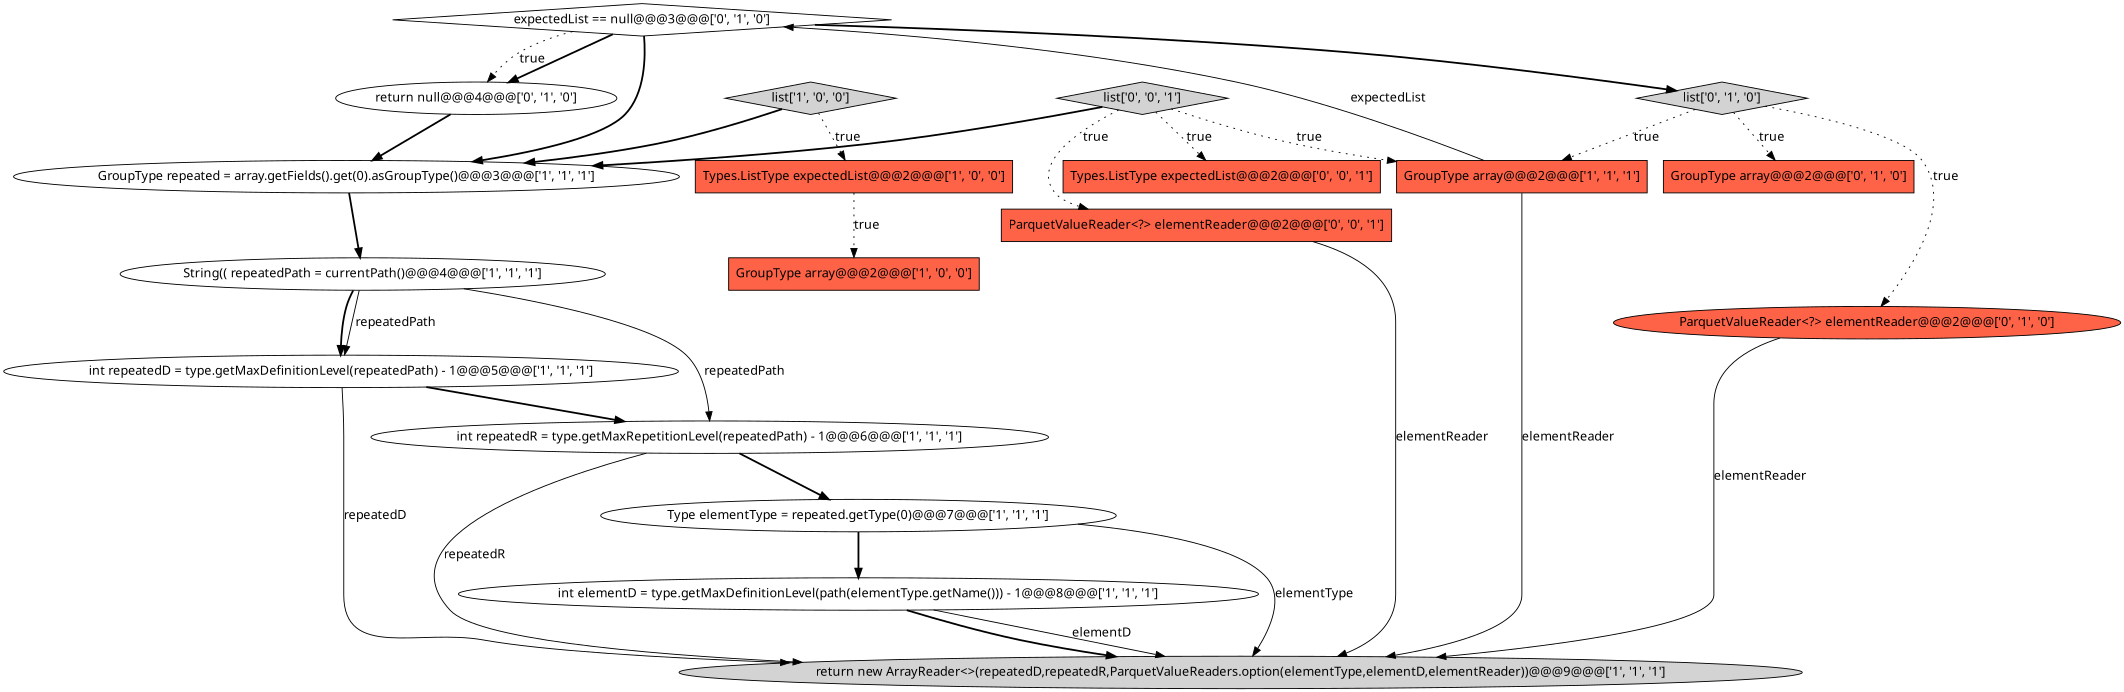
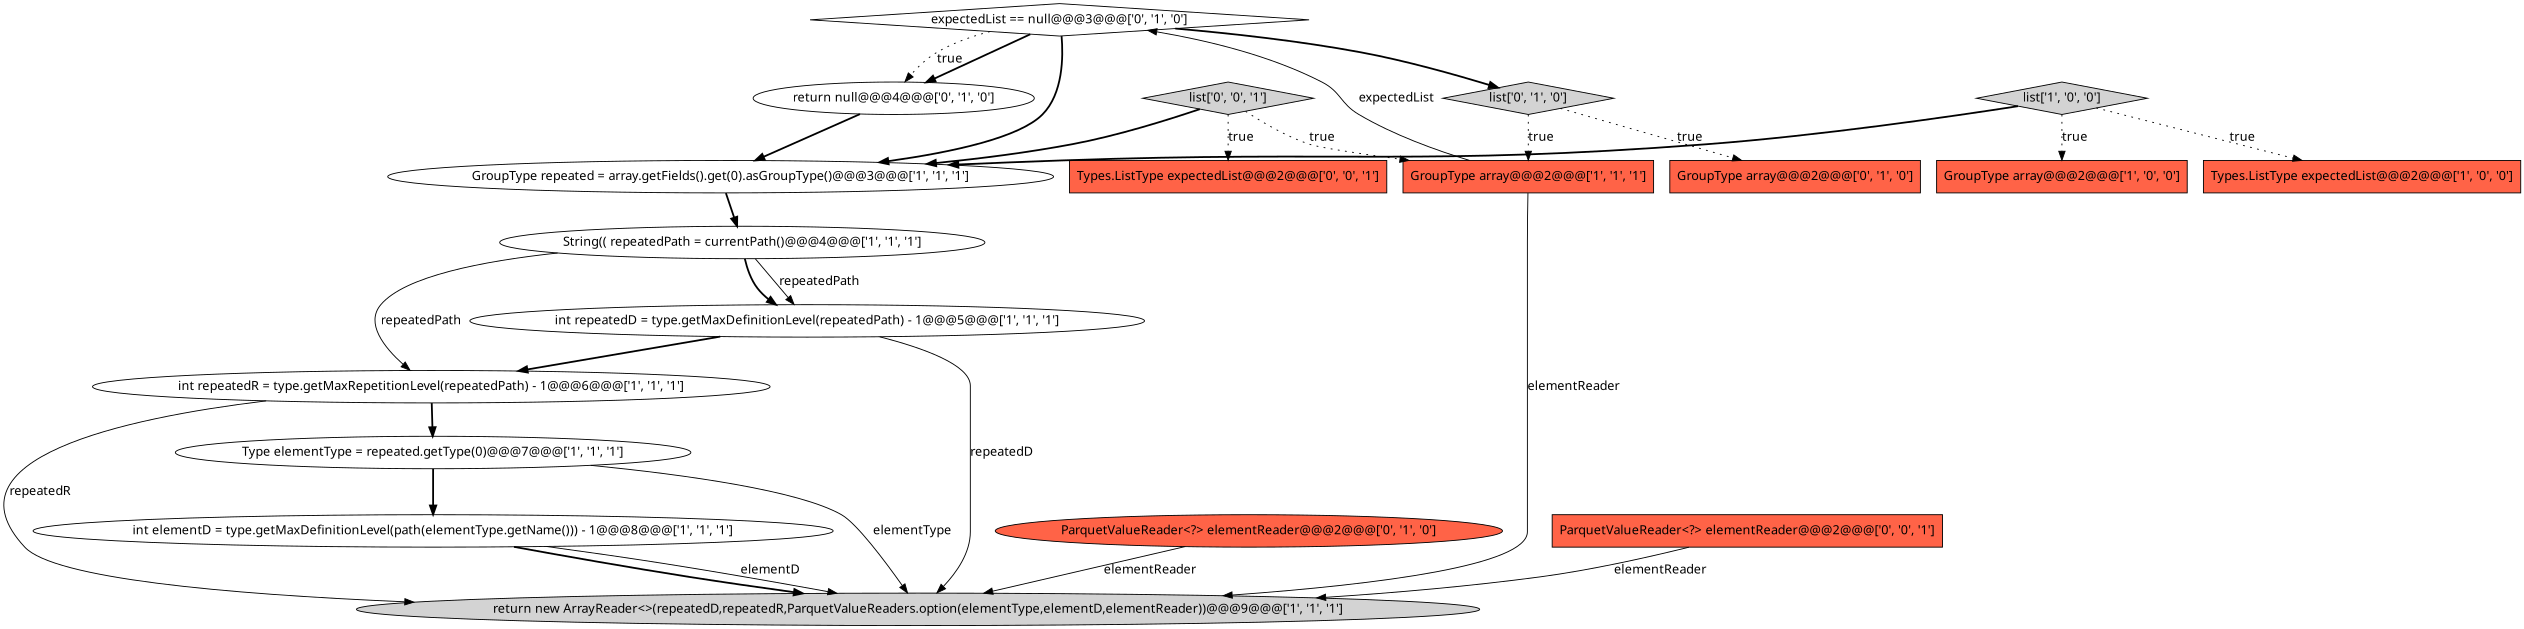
(1059, 152) -> none
(1917, 156) -> none
(854, 221) -> (2062, 133)
